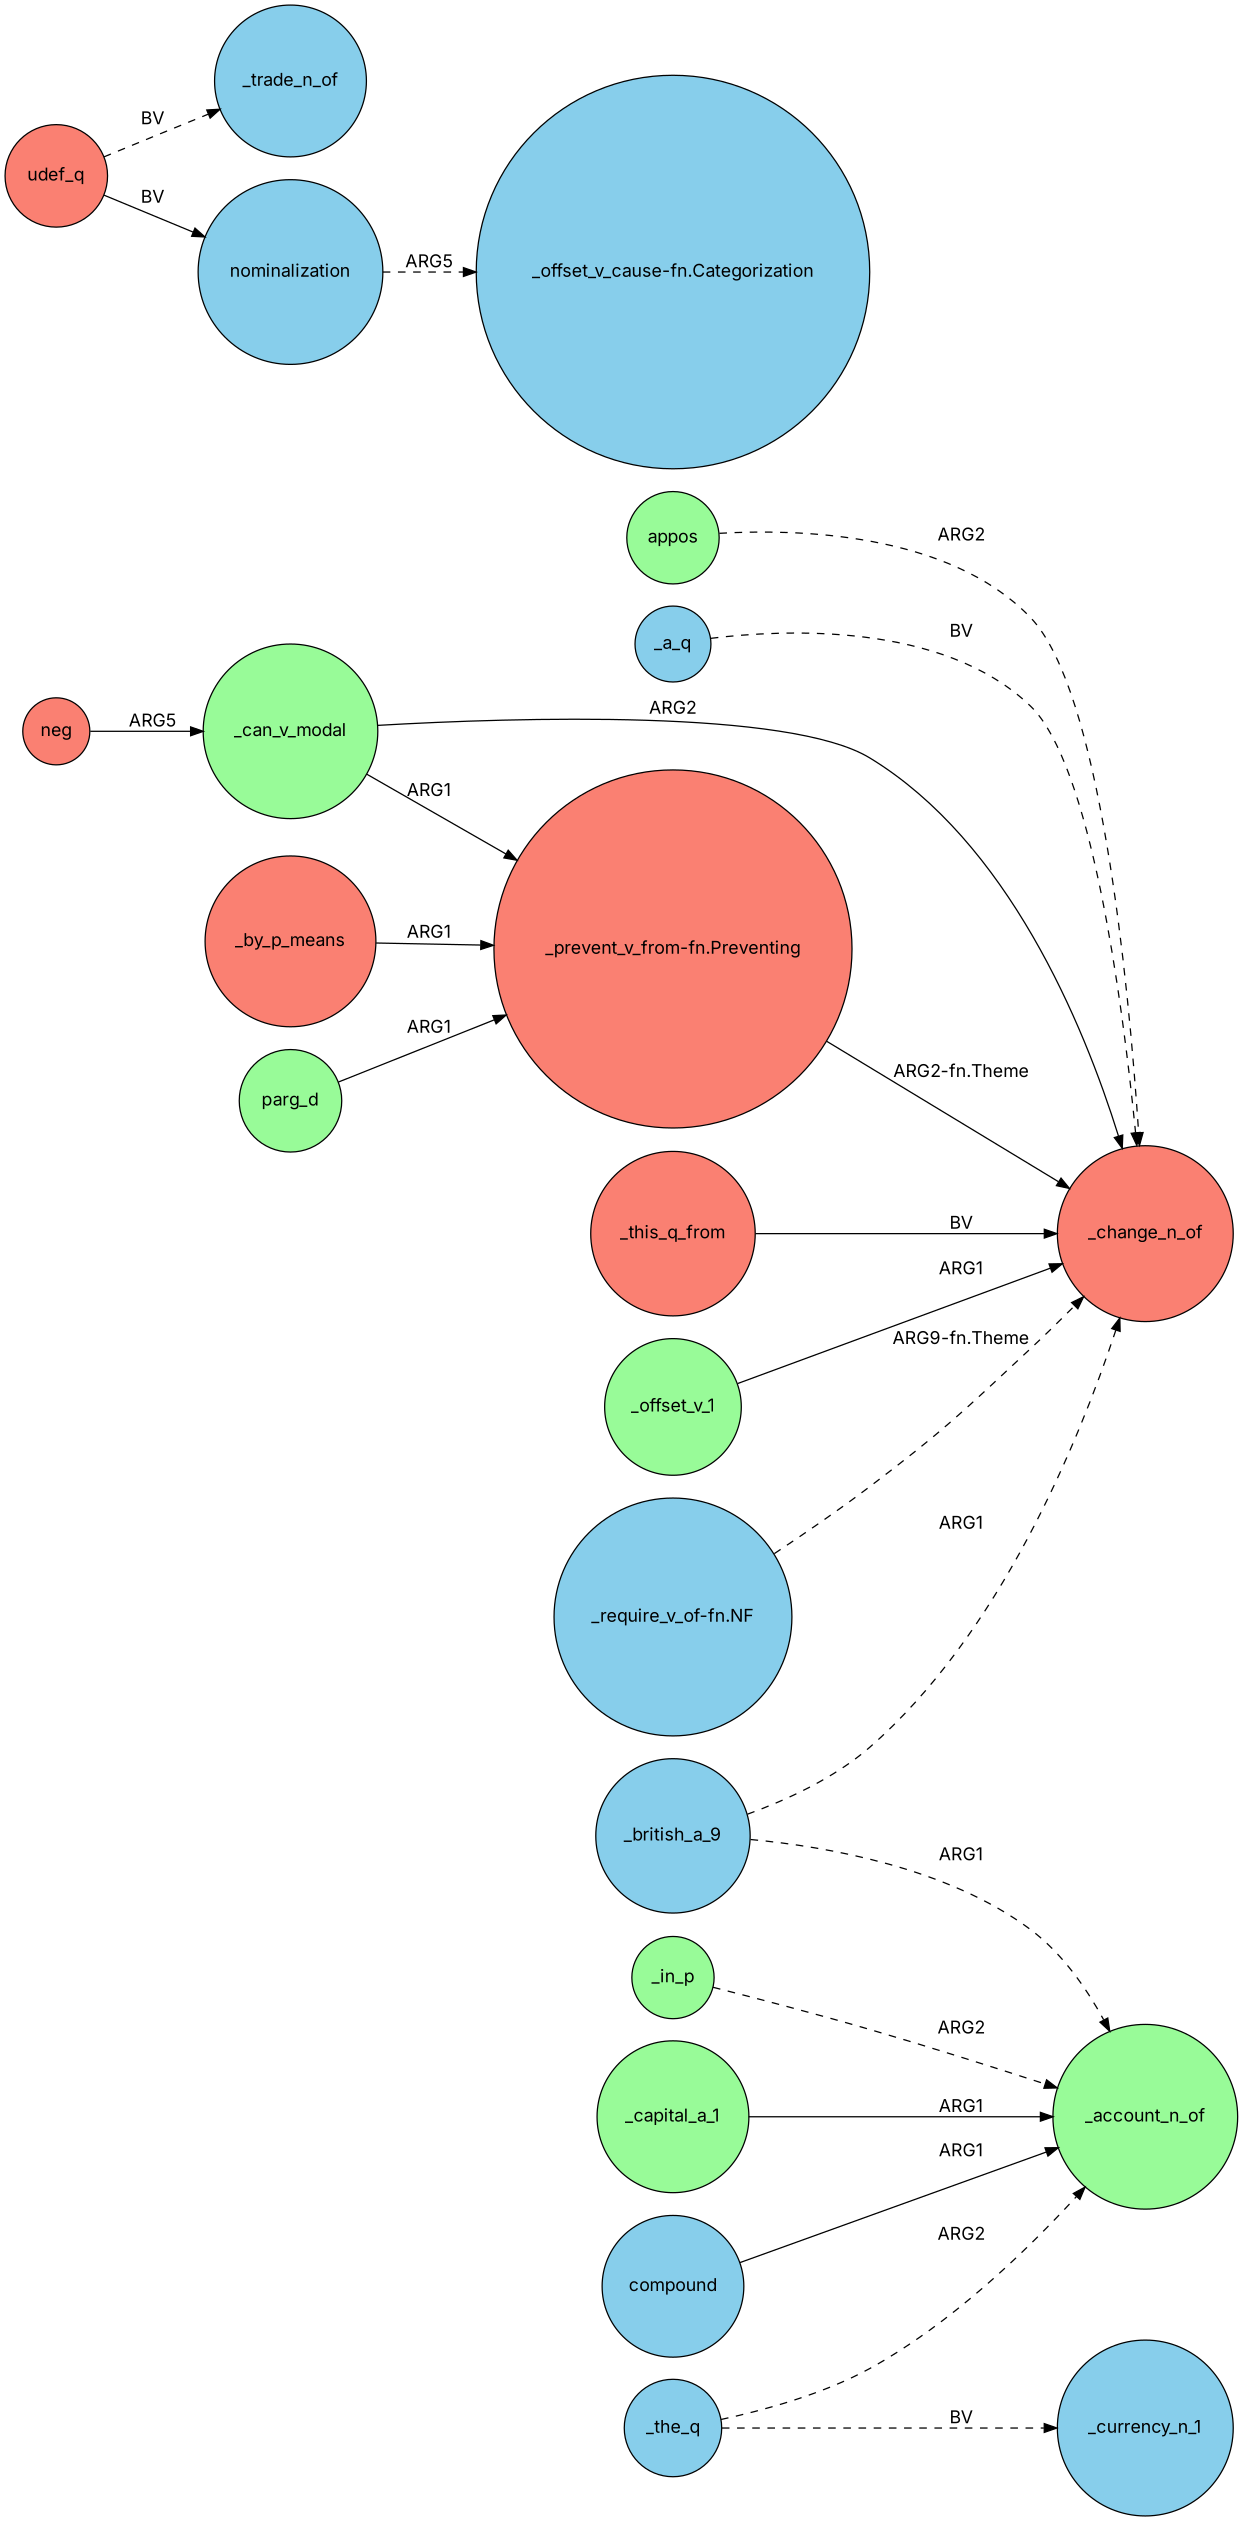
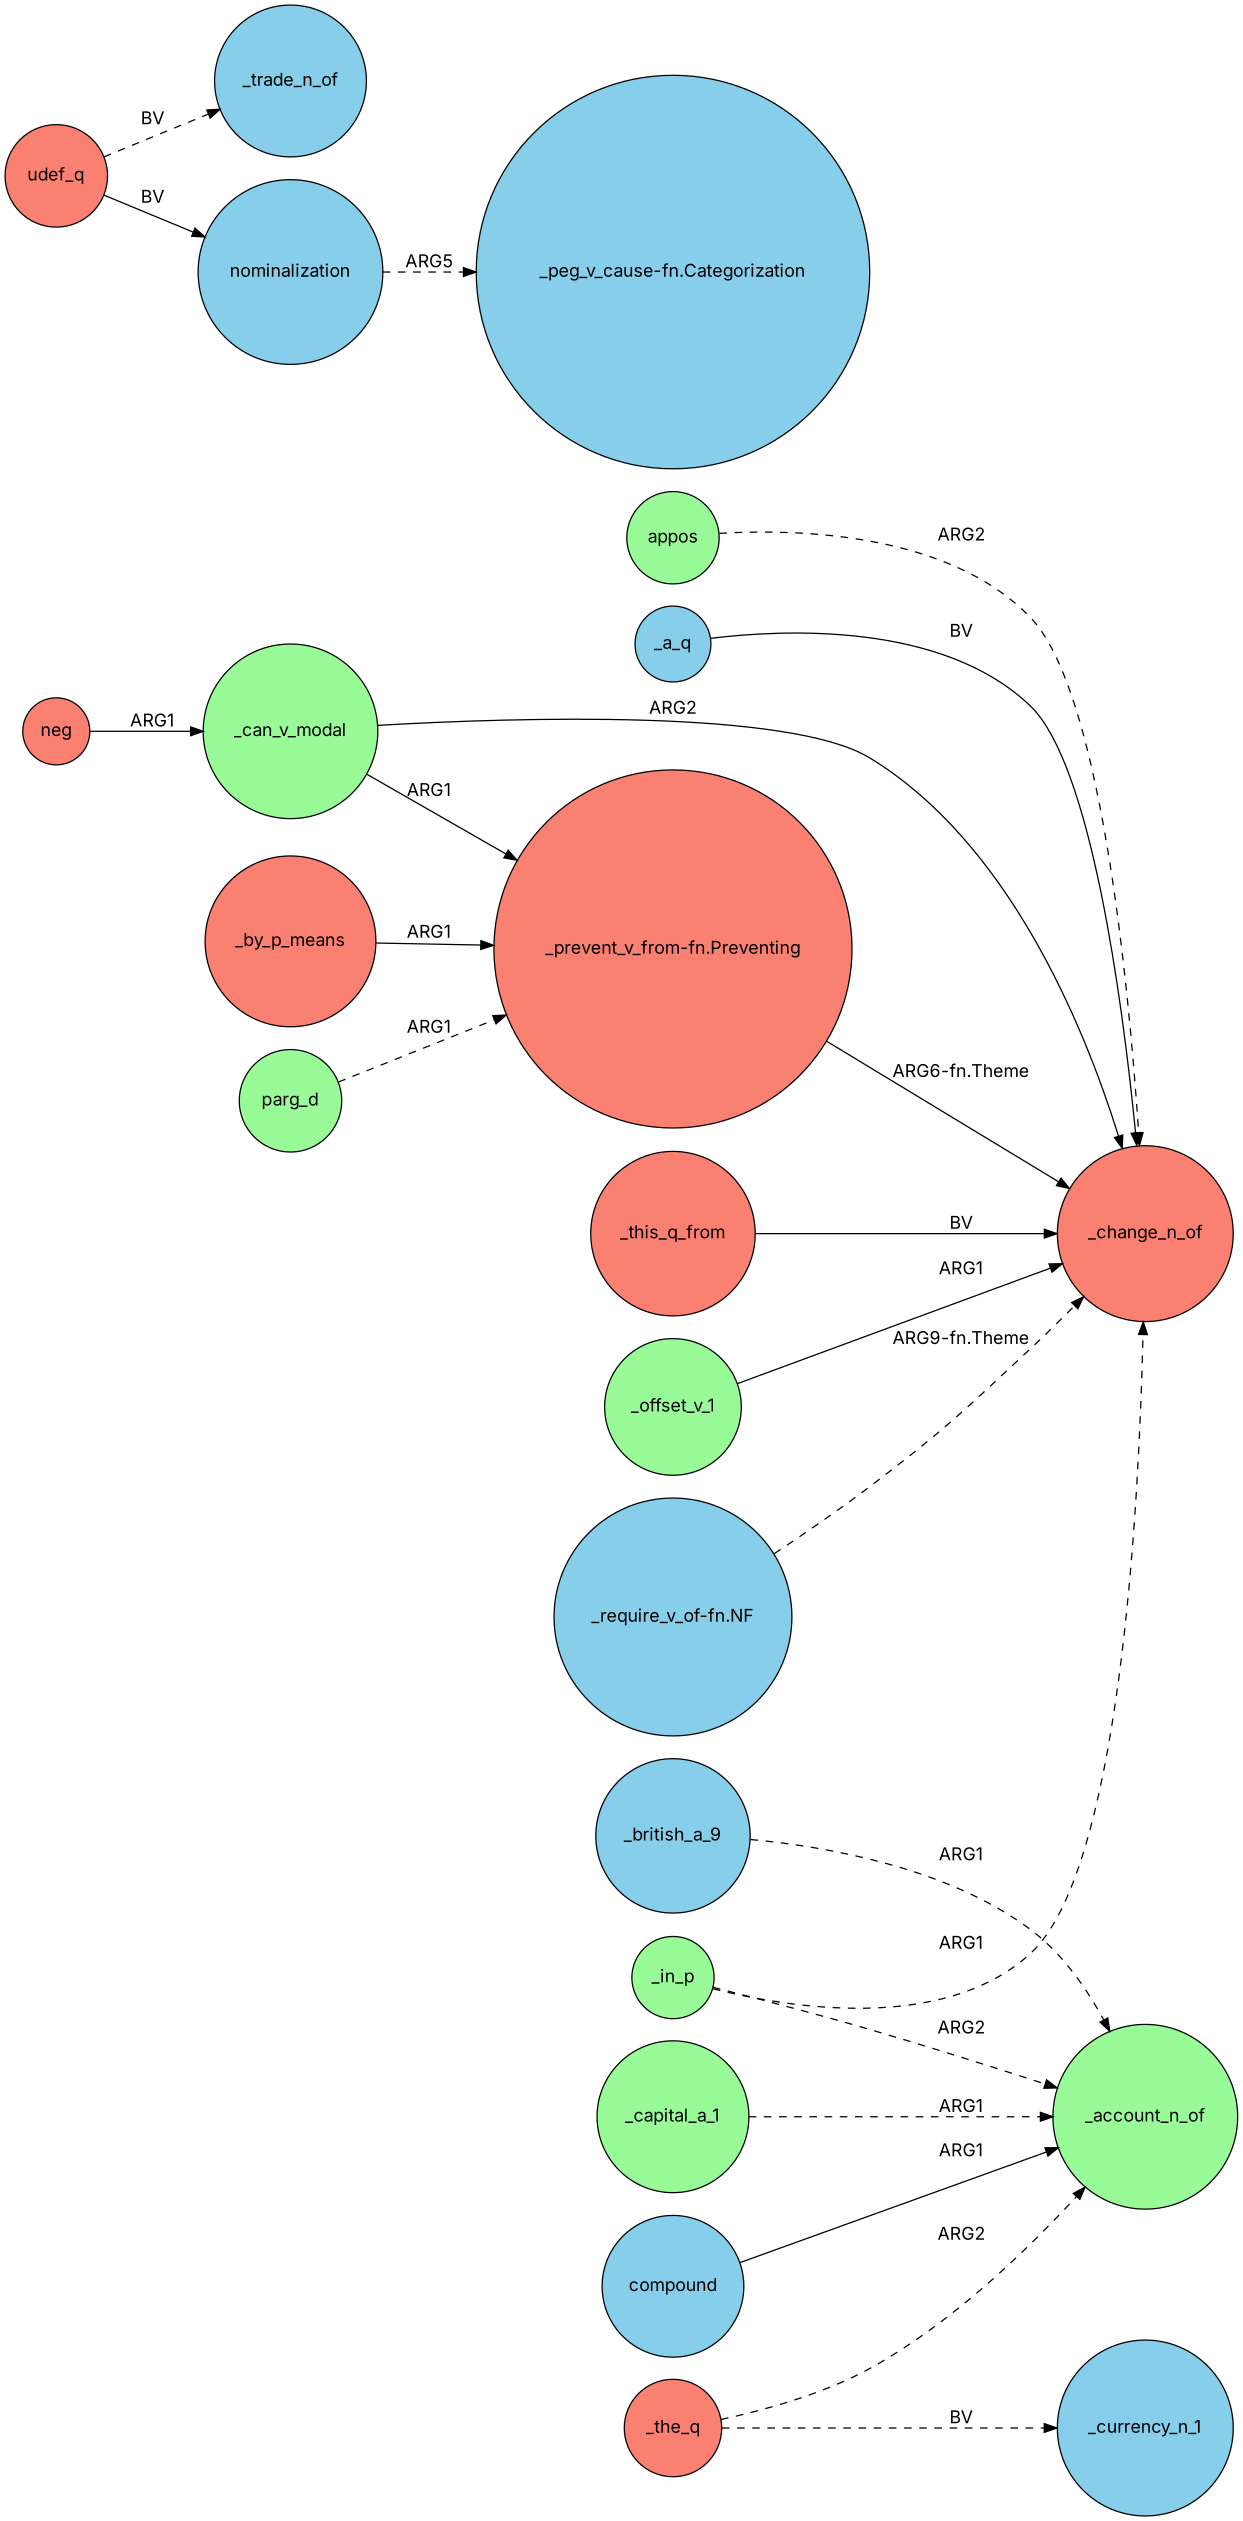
(673, 272) -> (673, 272)
(153, 722) -> (153, 722)
(1059, 751) -> (1059, 751)
(416, 1051) -> (416, 1051)
(961, 1072) -> (961, 1072)
(982, 1614) -> (1093, 1816)
(894, 2117) -> (894, 2117)
(673, 2428) -> (673, 2428)
